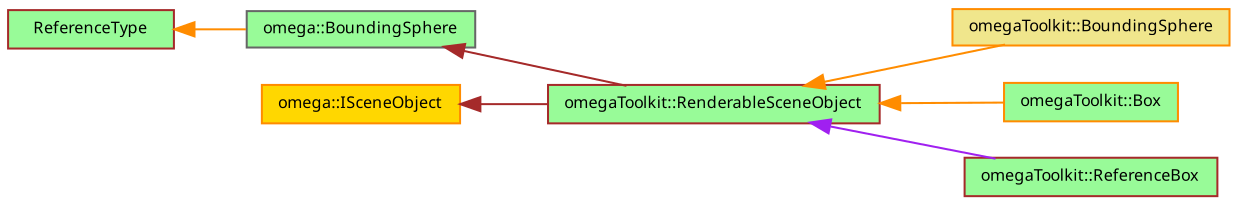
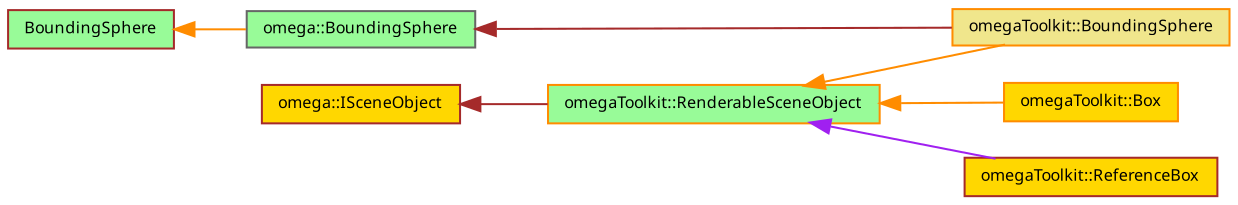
(91, 29) -> (91, 29)
(545, 68) -> (724, 28)
(1091, 102) -> (1091, 102)
(361, 104) -> (361, 104)
(714, 104) -> (714, 104)
(1091, 177) -> (1091, 177)
